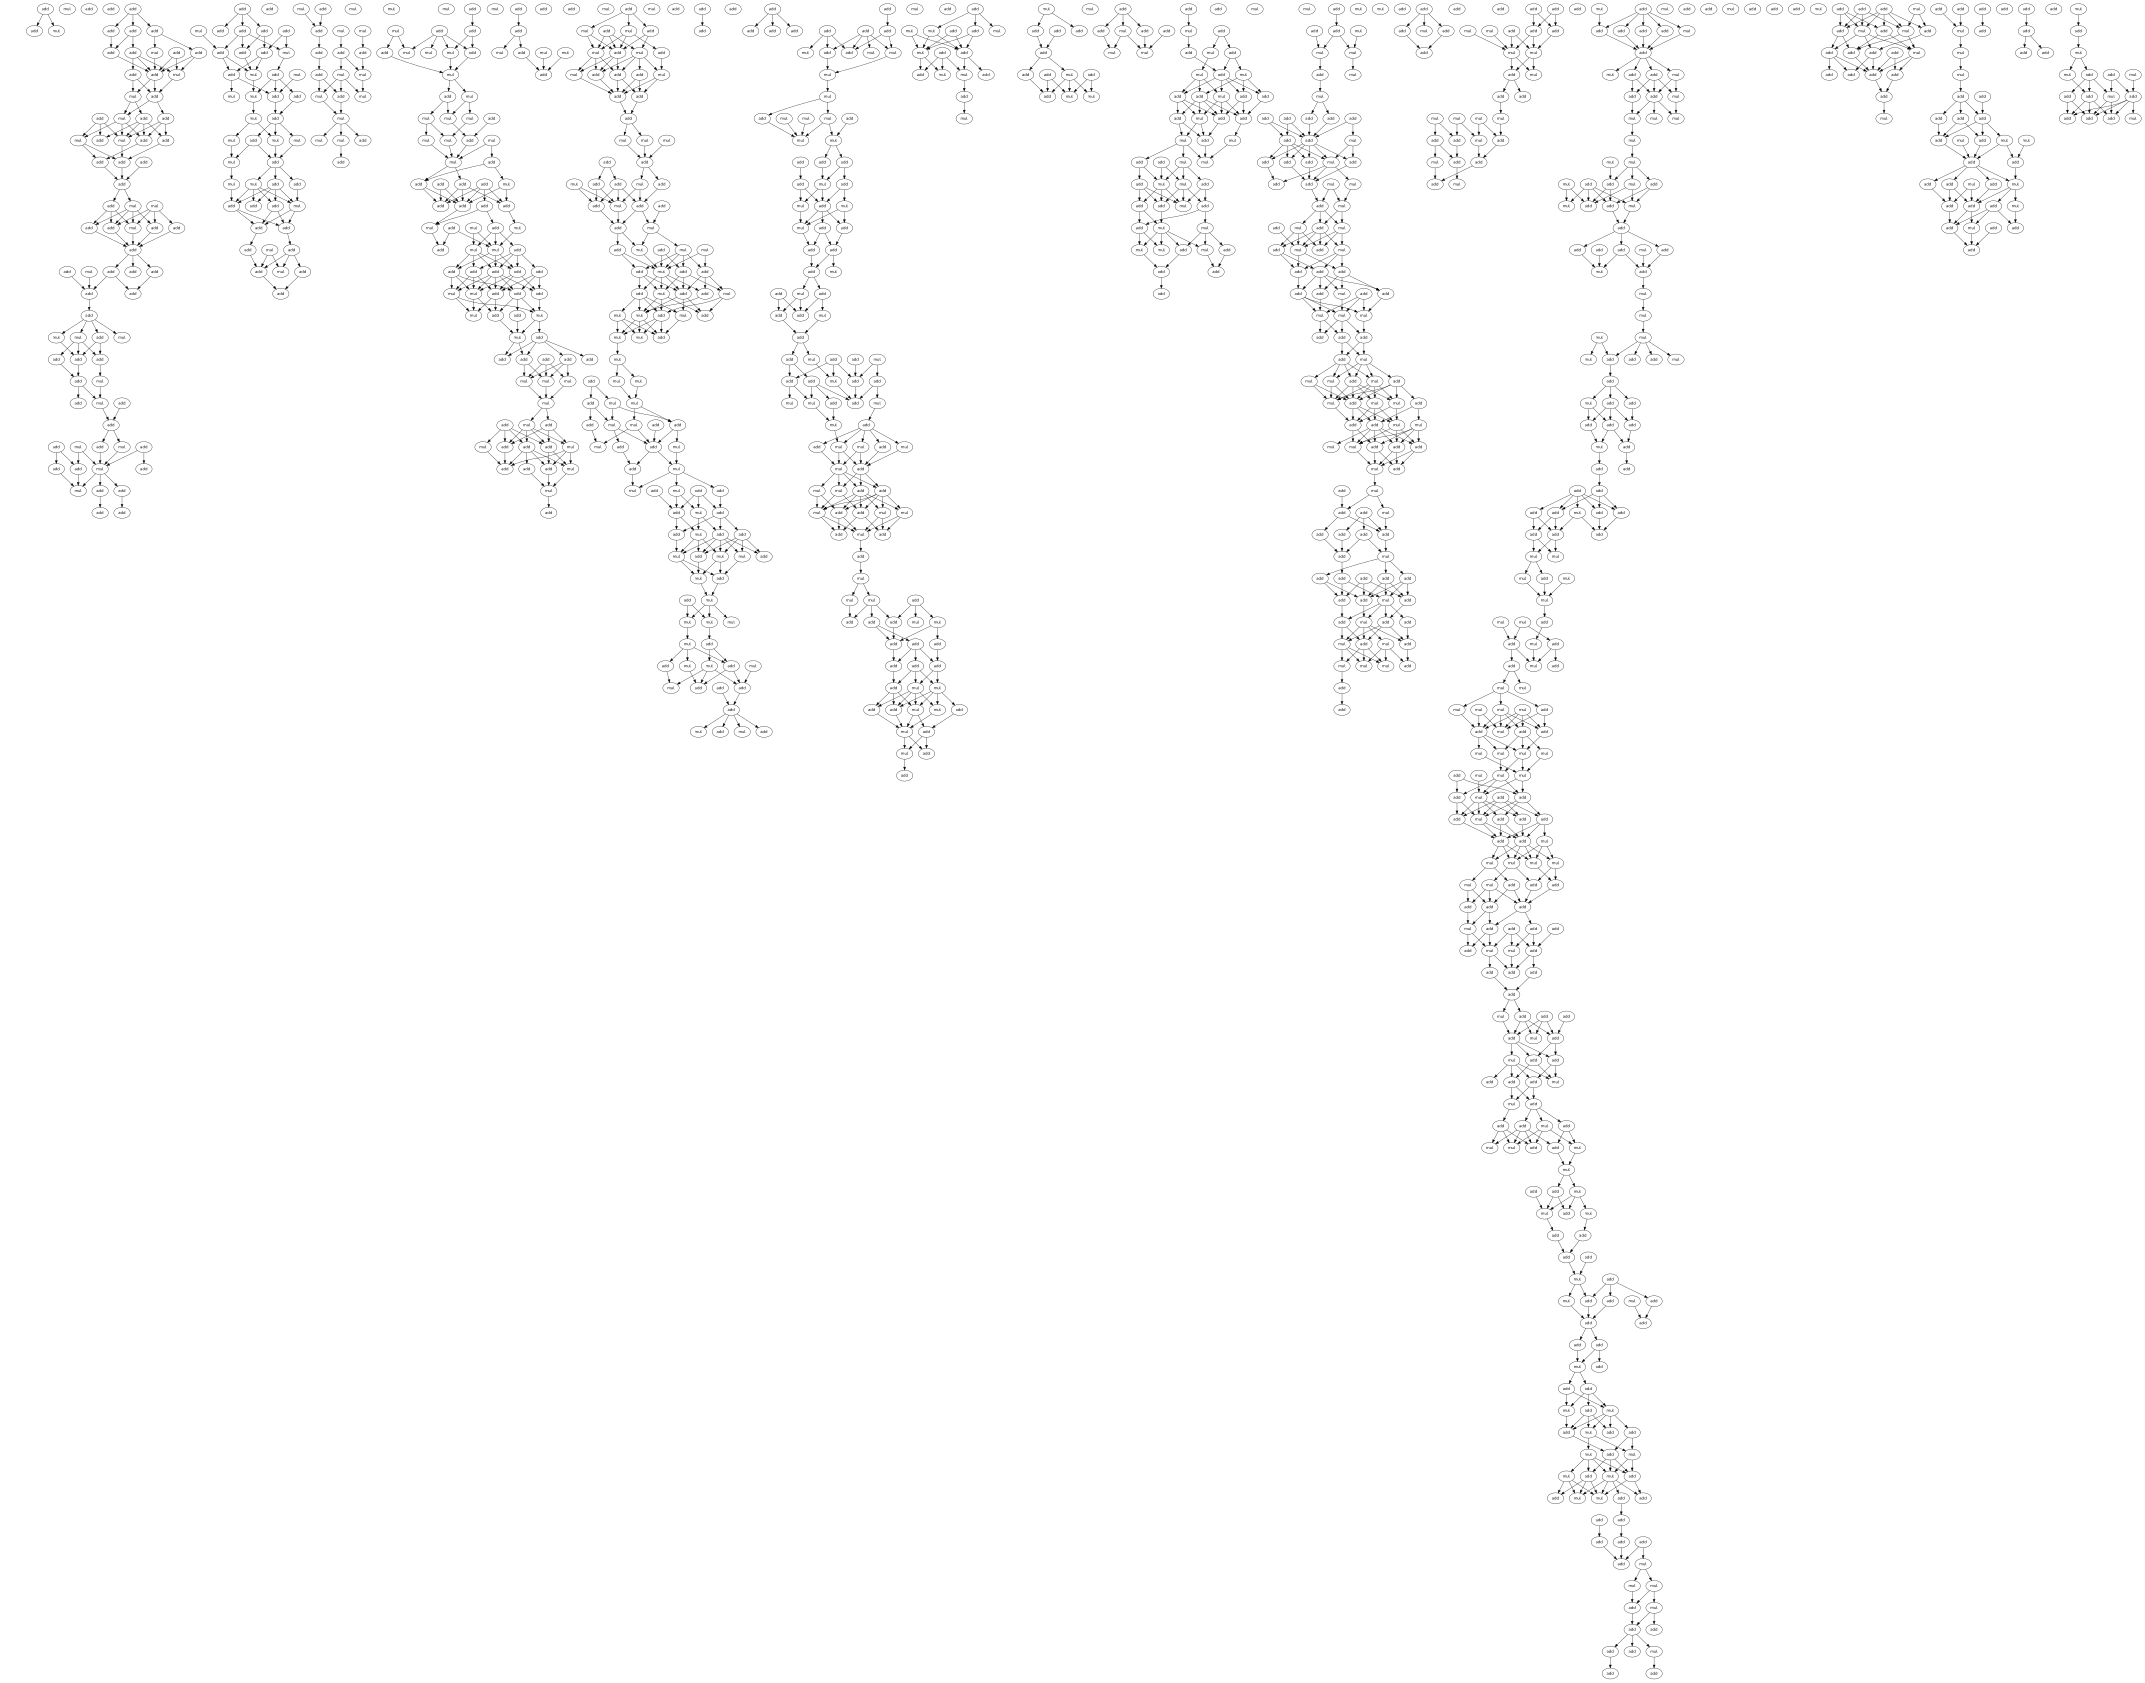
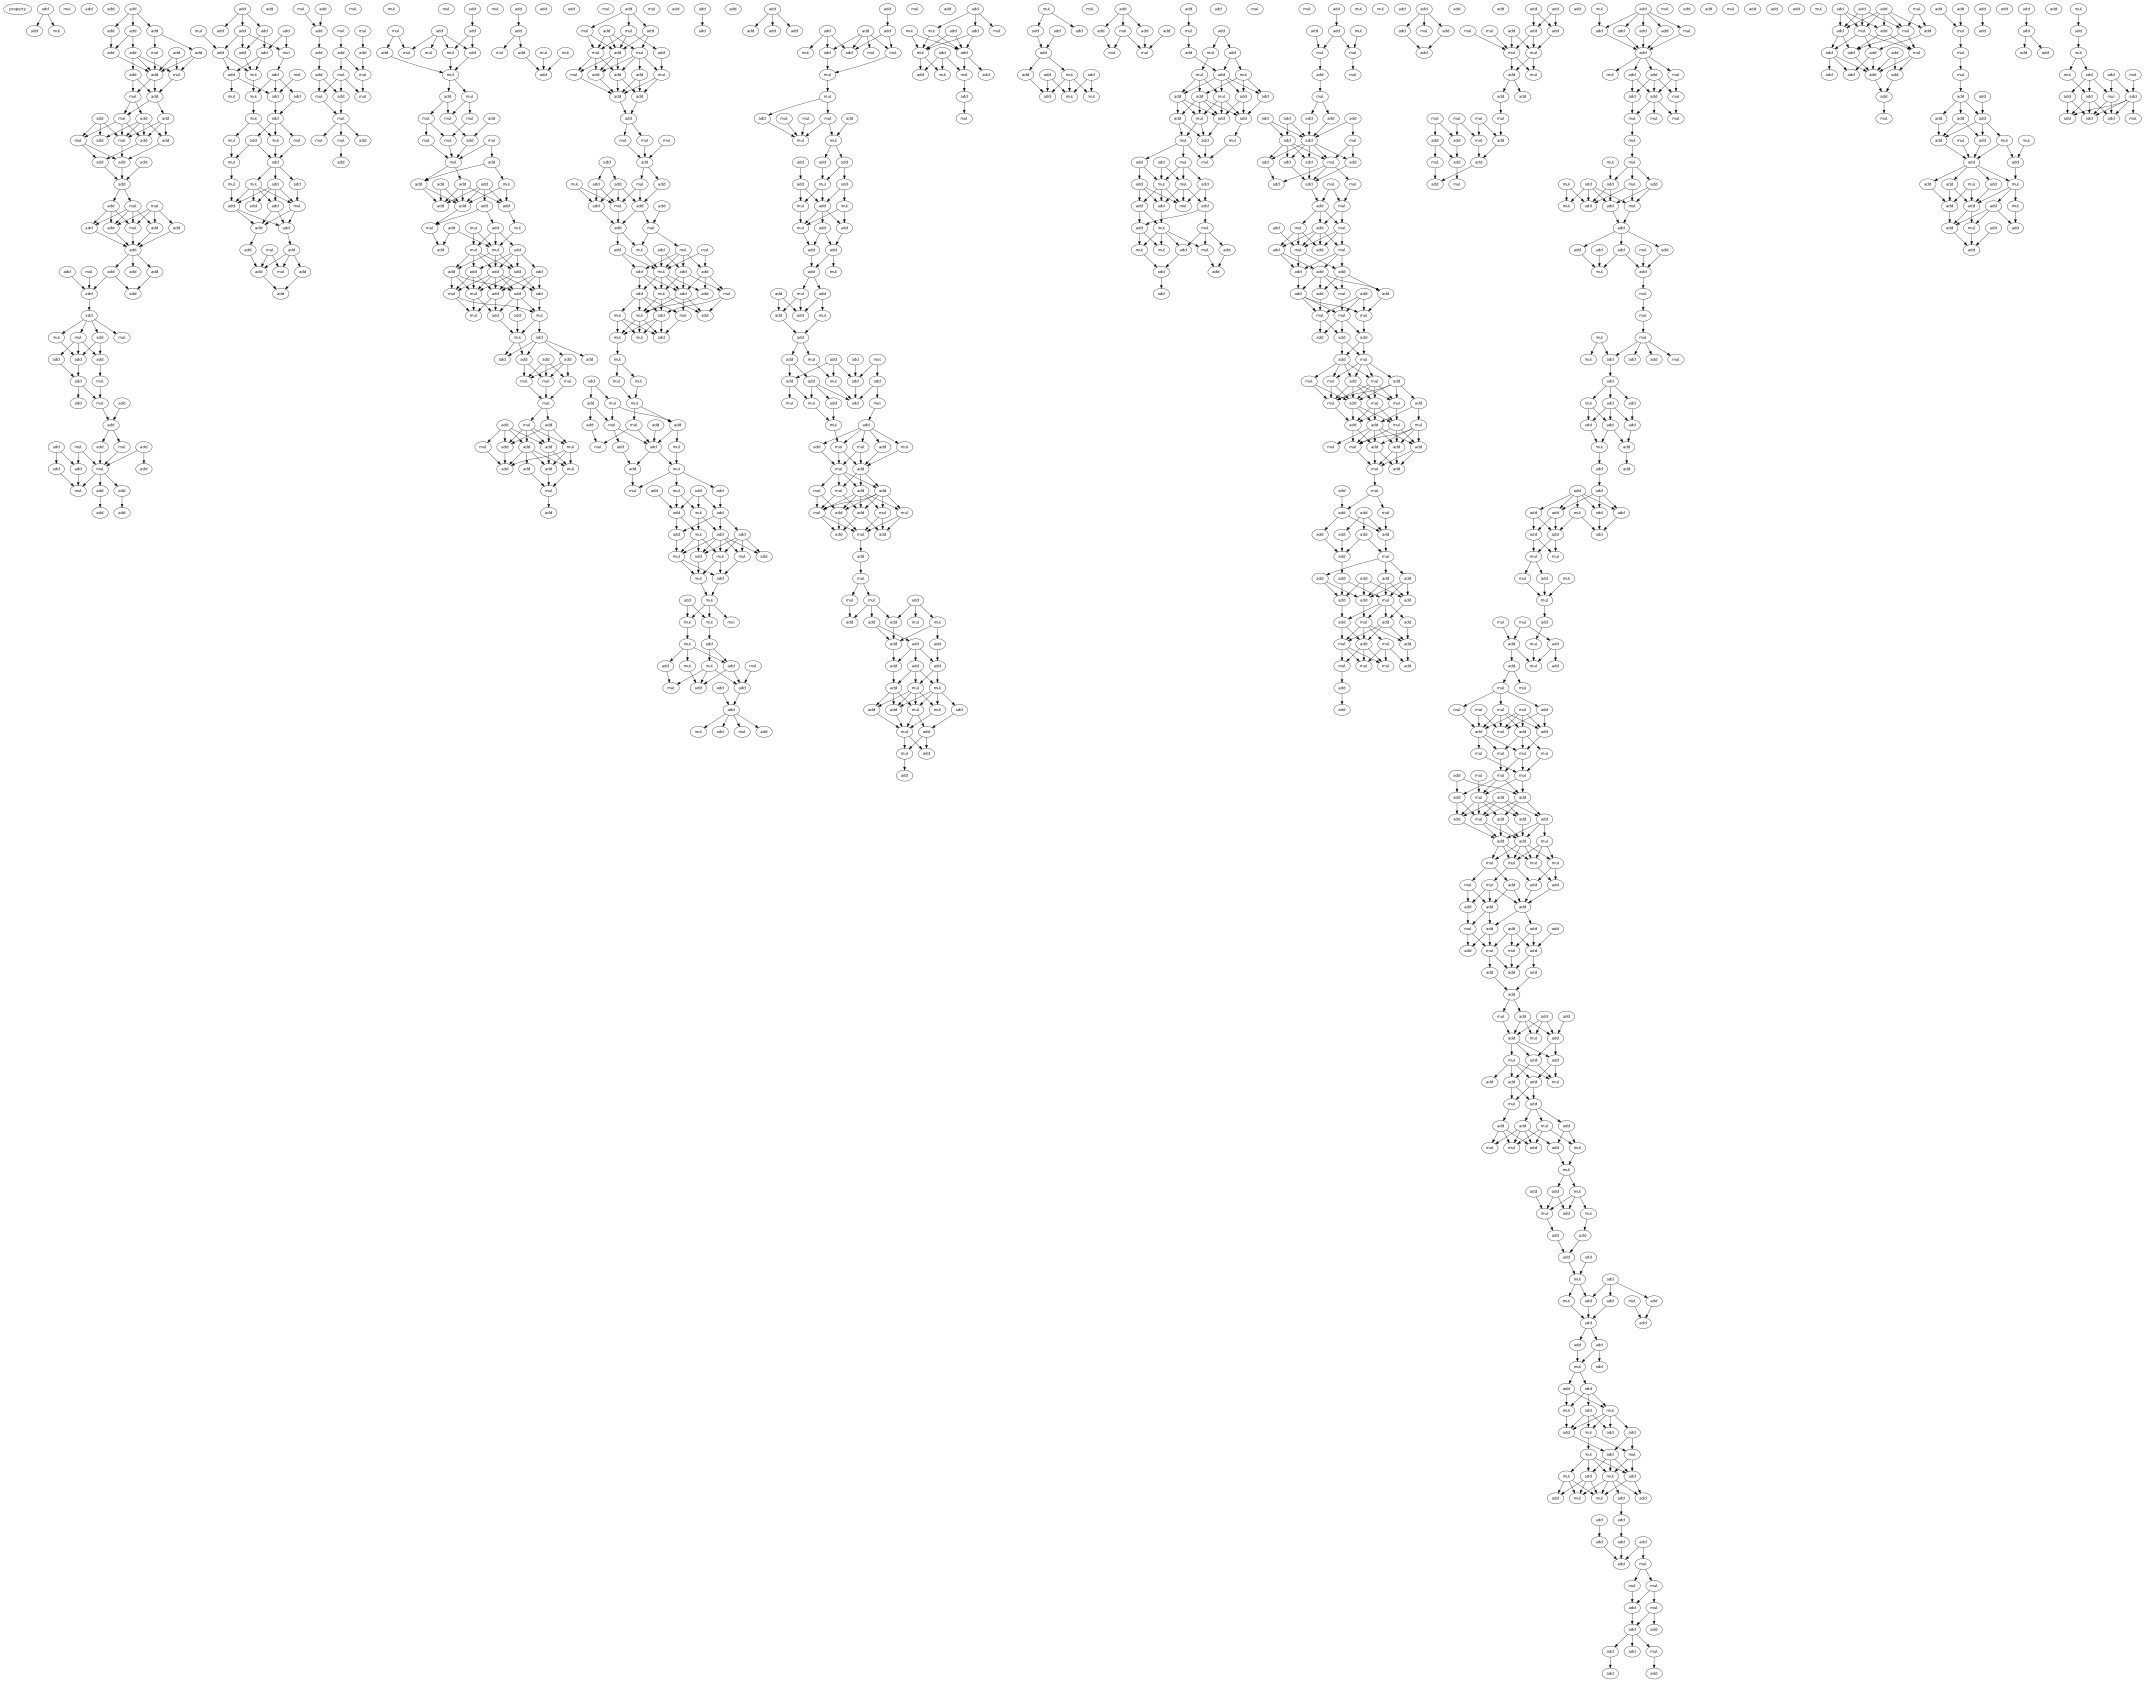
none -> (18, 9)
